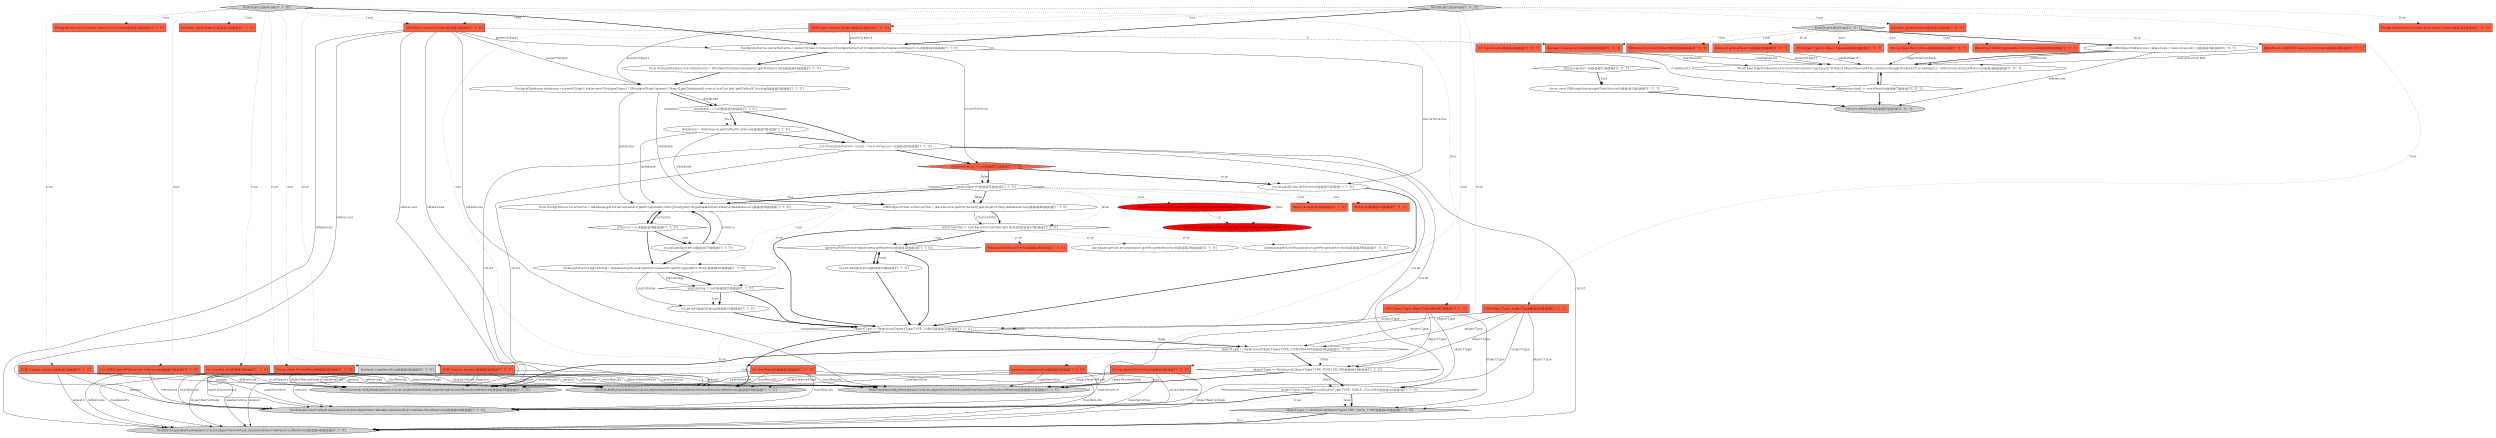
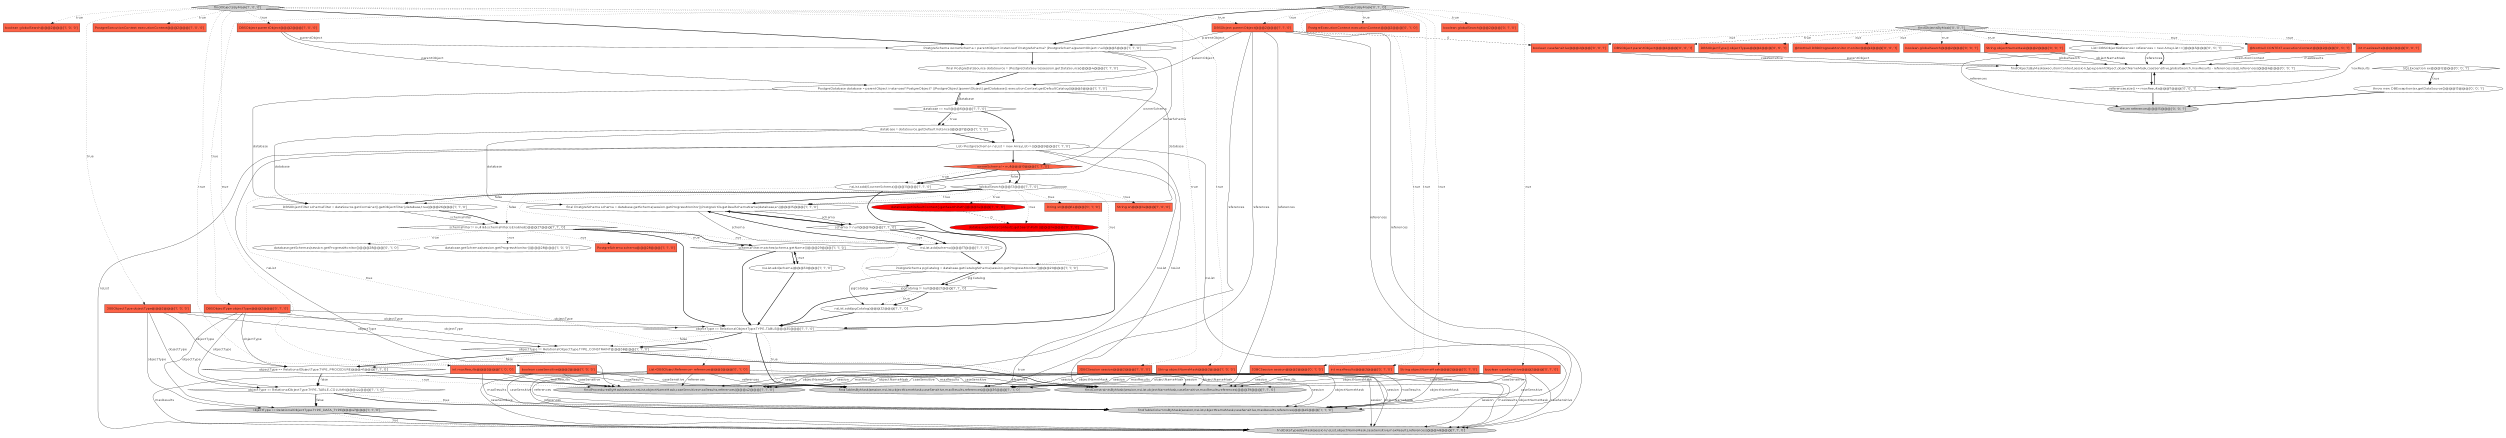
none -> (2167, 33)
(173, 165) -> (300, 194)
(397, 370) -> (1522, 370)
